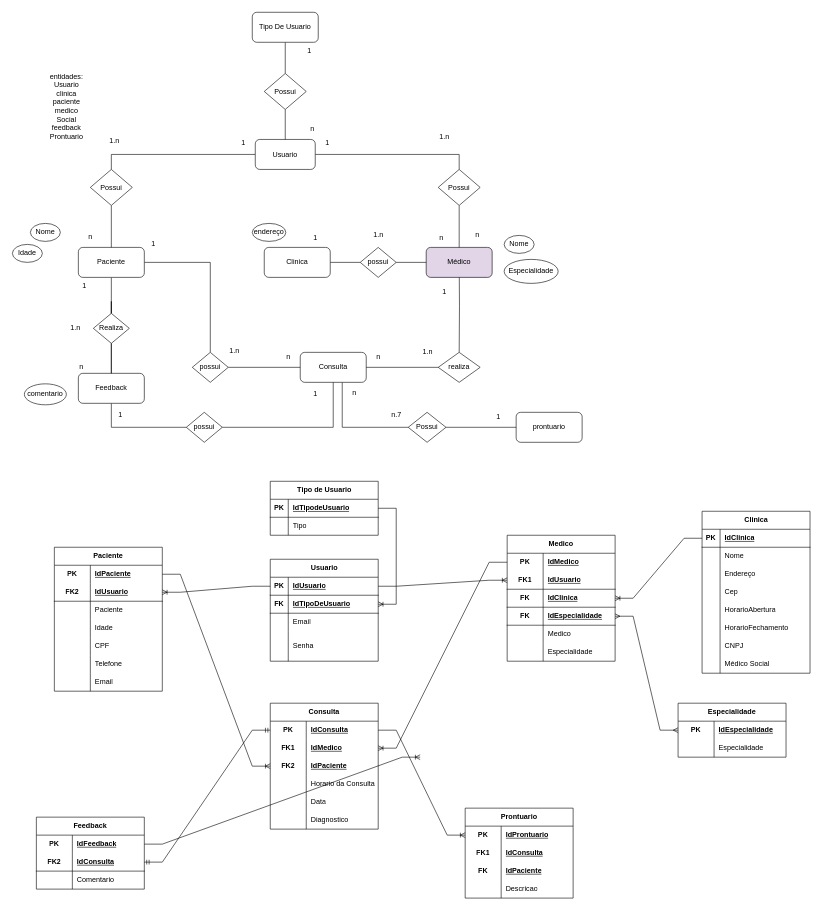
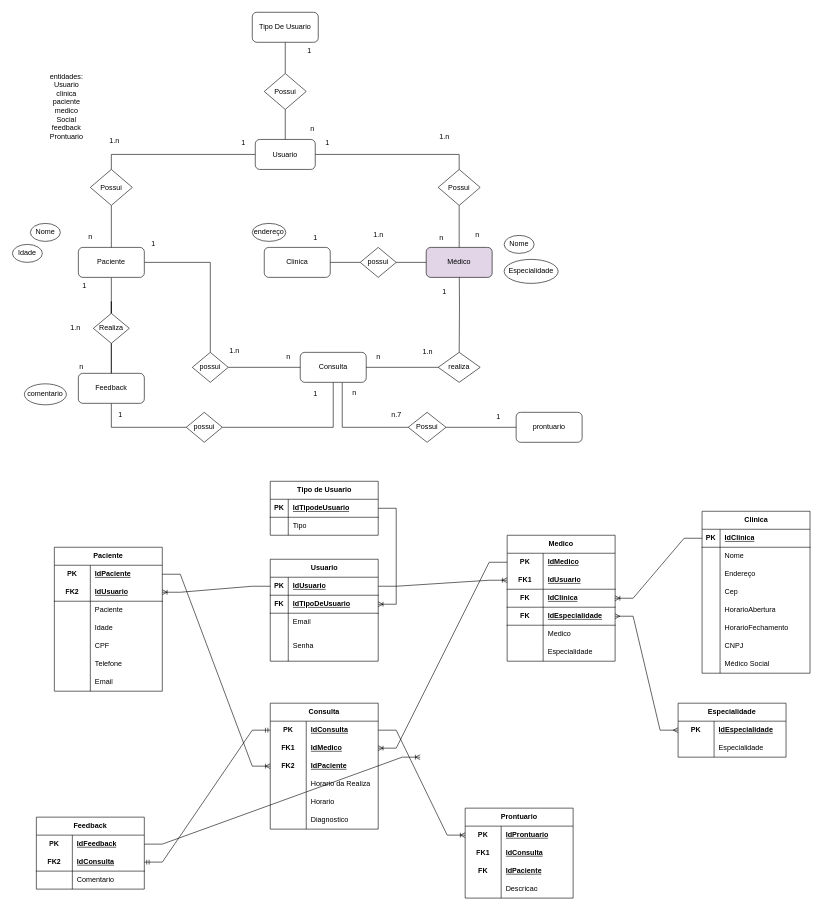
(345, 785) -> (343, 785)
(319, 803) -> (324, 803)
